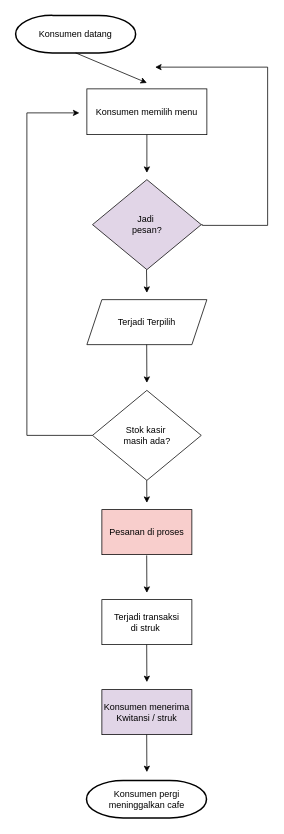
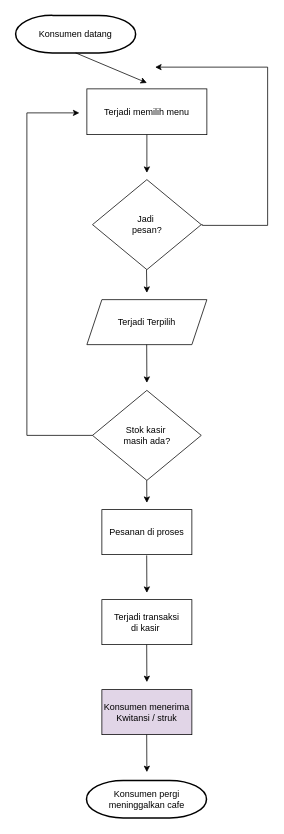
(147, 112) -> (147, 112)
(147, 225) -> (147, 225)
(147, 532) -> (147, 532)
(147, 622) -> (147, 622)
